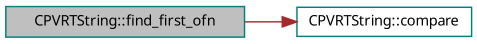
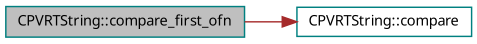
(125, 22) -> (125, 22)
